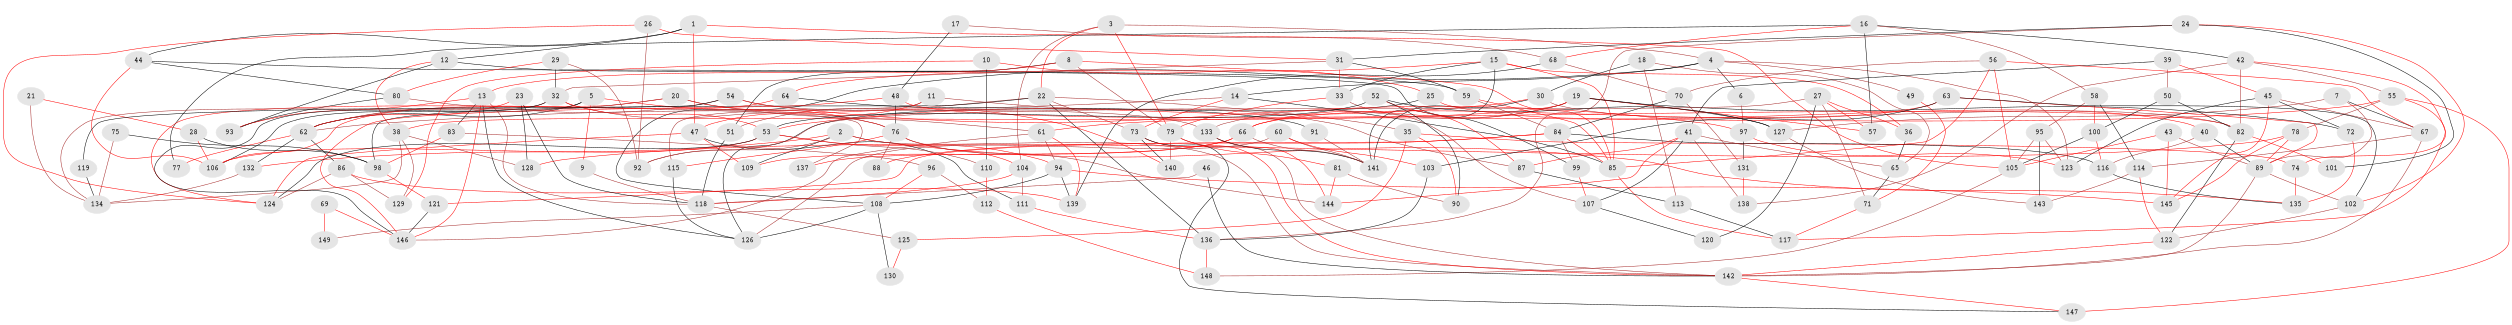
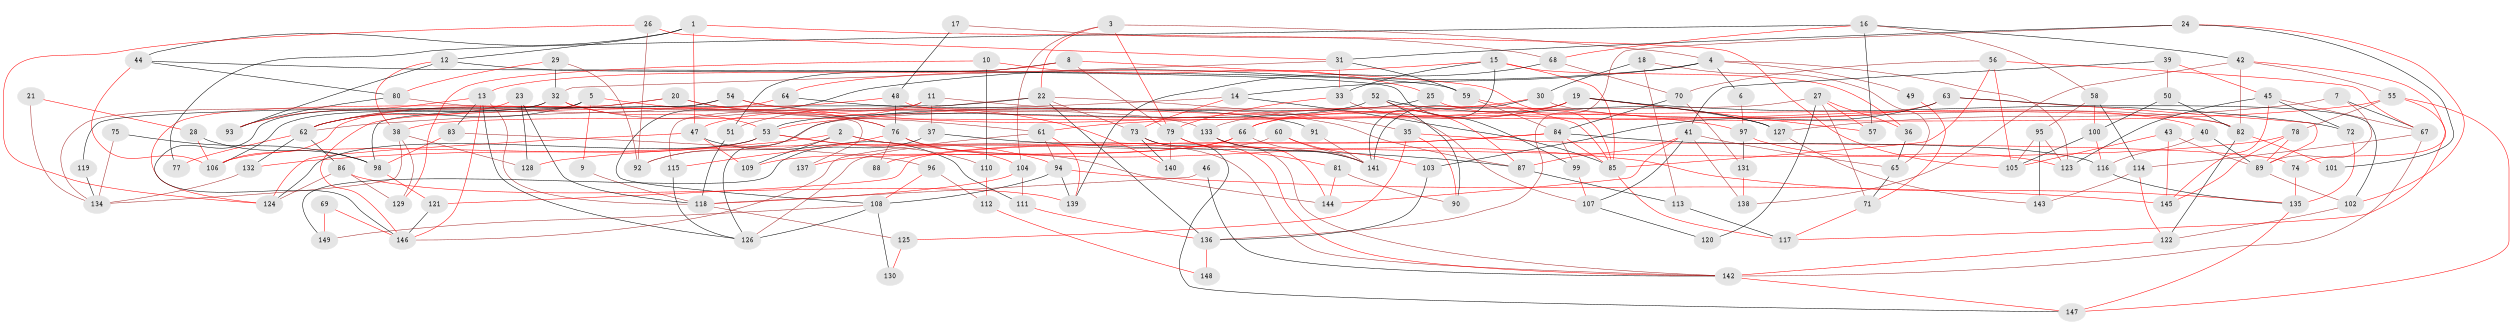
none -> (932, 132)
(1618, 267) -> none
(2015, 267) -> none
none -> (2193, 274)
